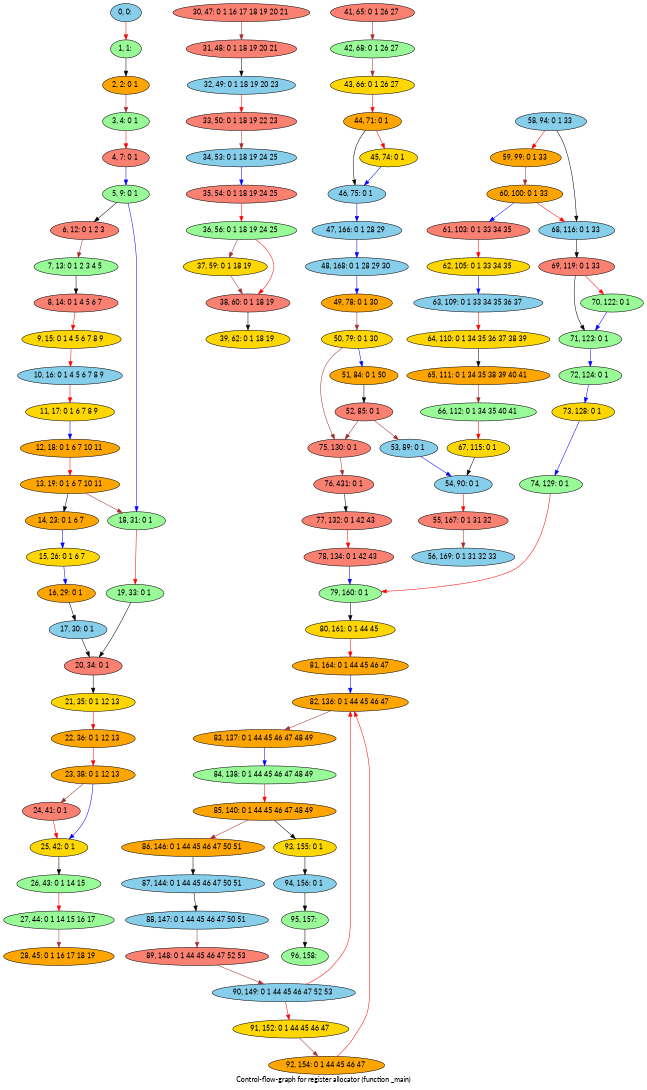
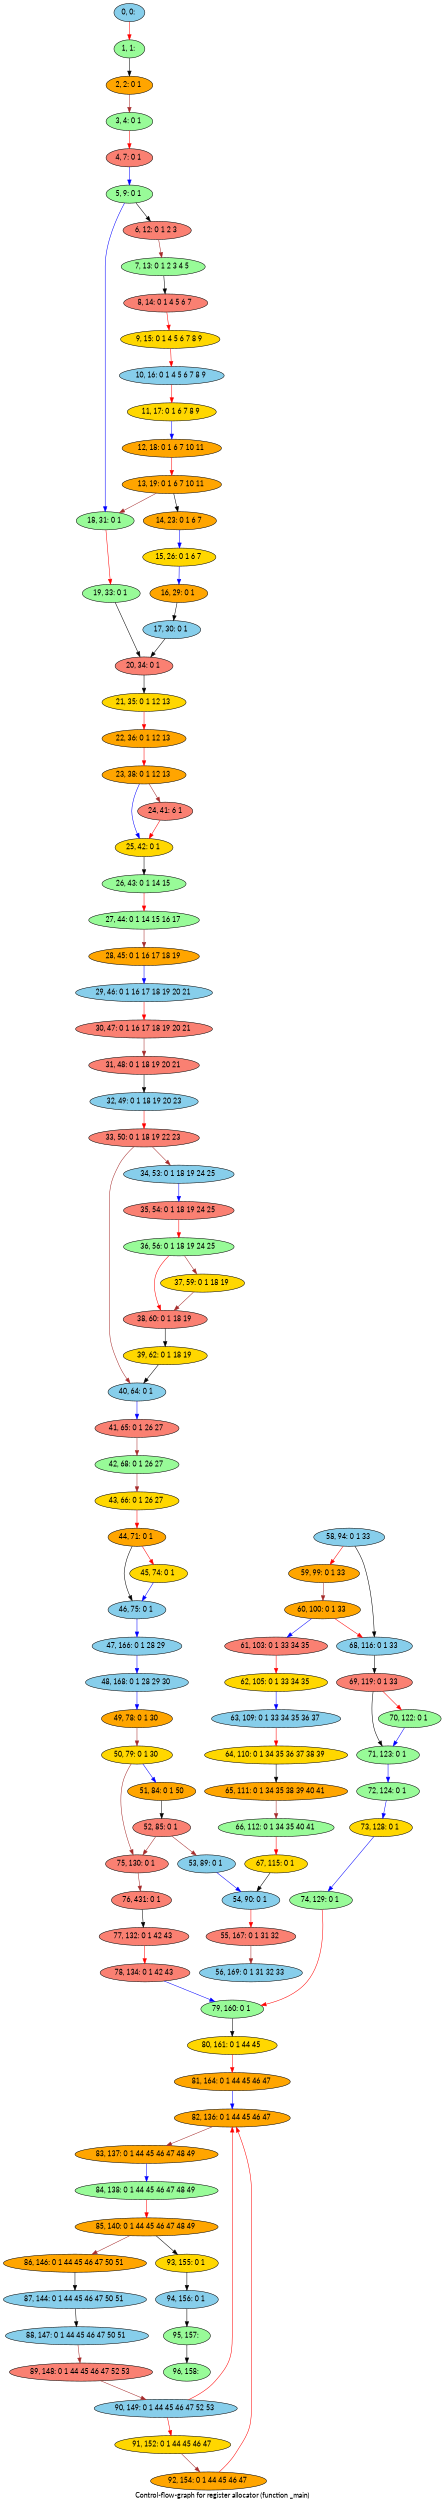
(51, 811) -> (165, 811)
none -> (144, 993)
none -> (137, 1392)
